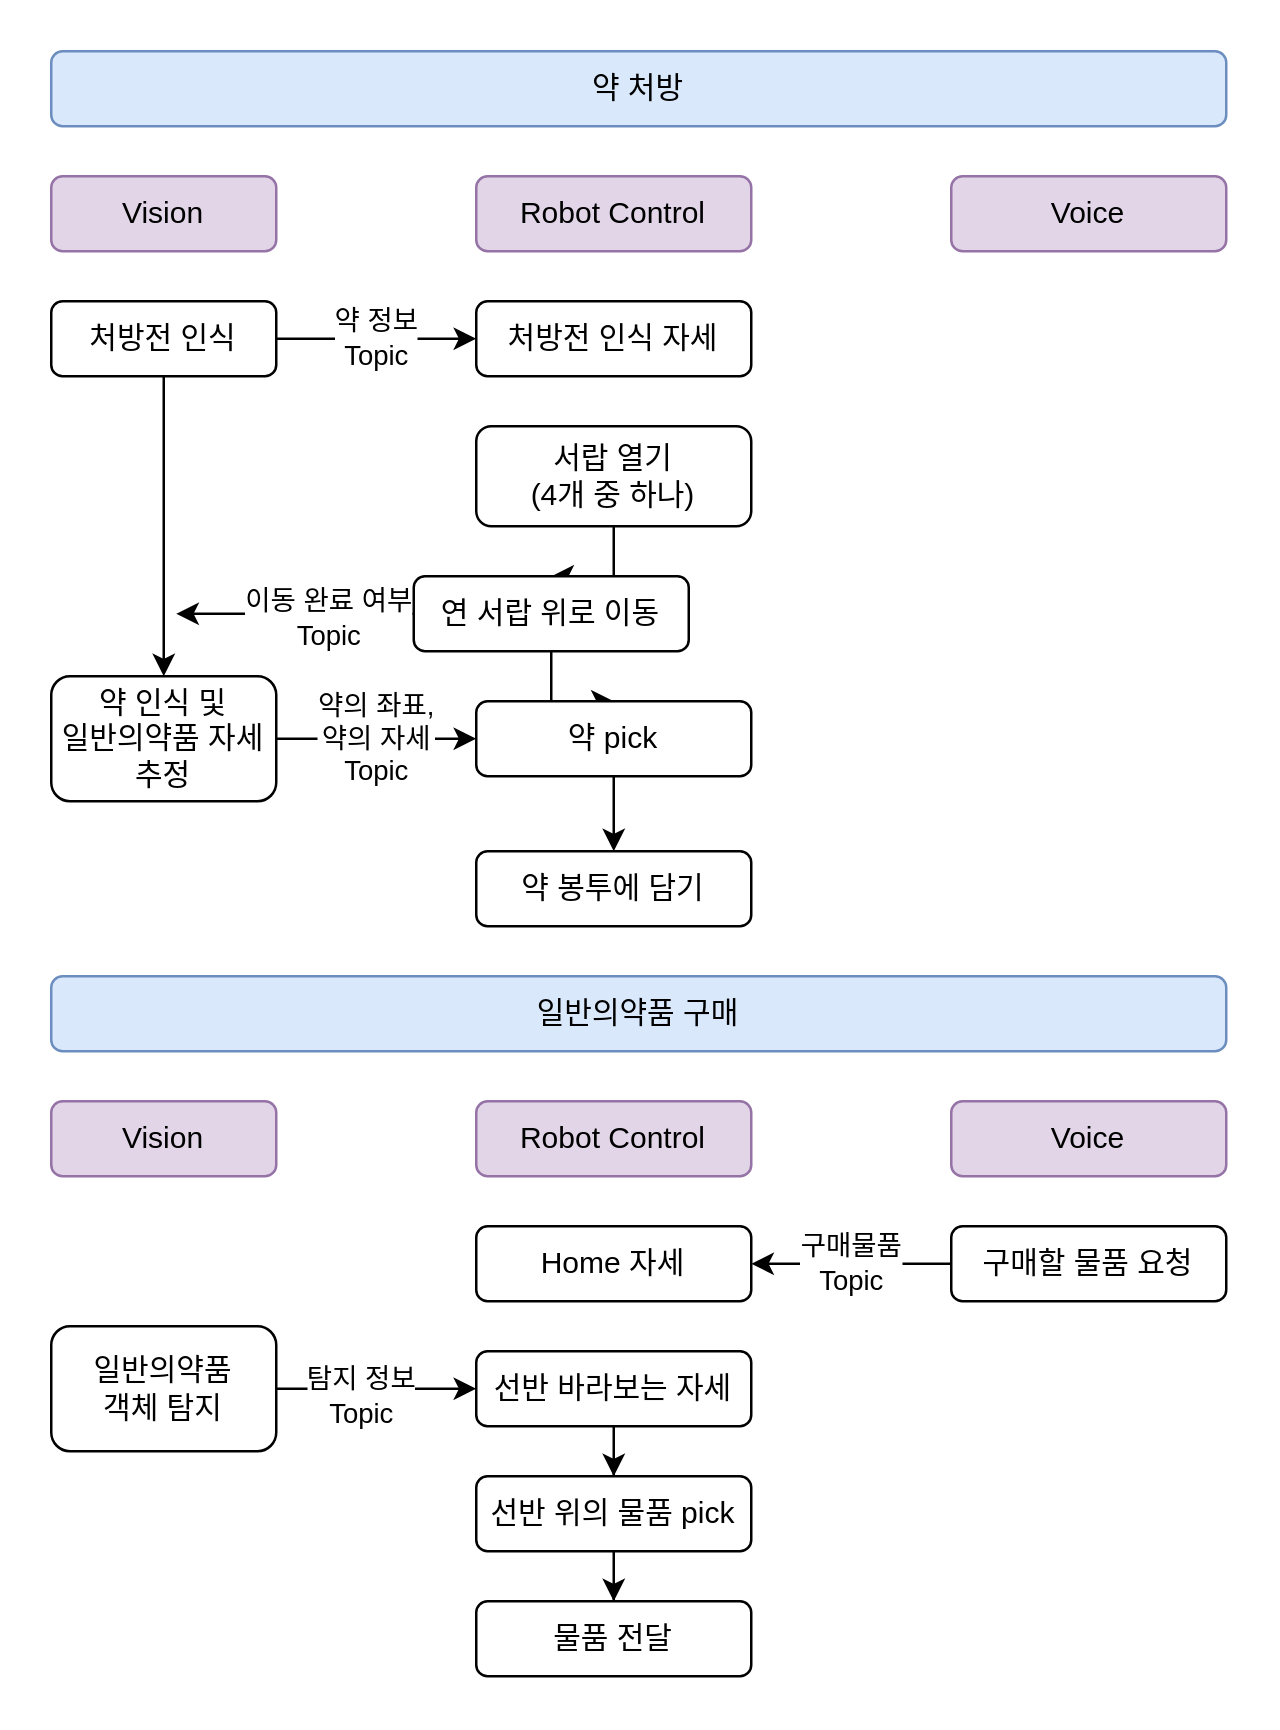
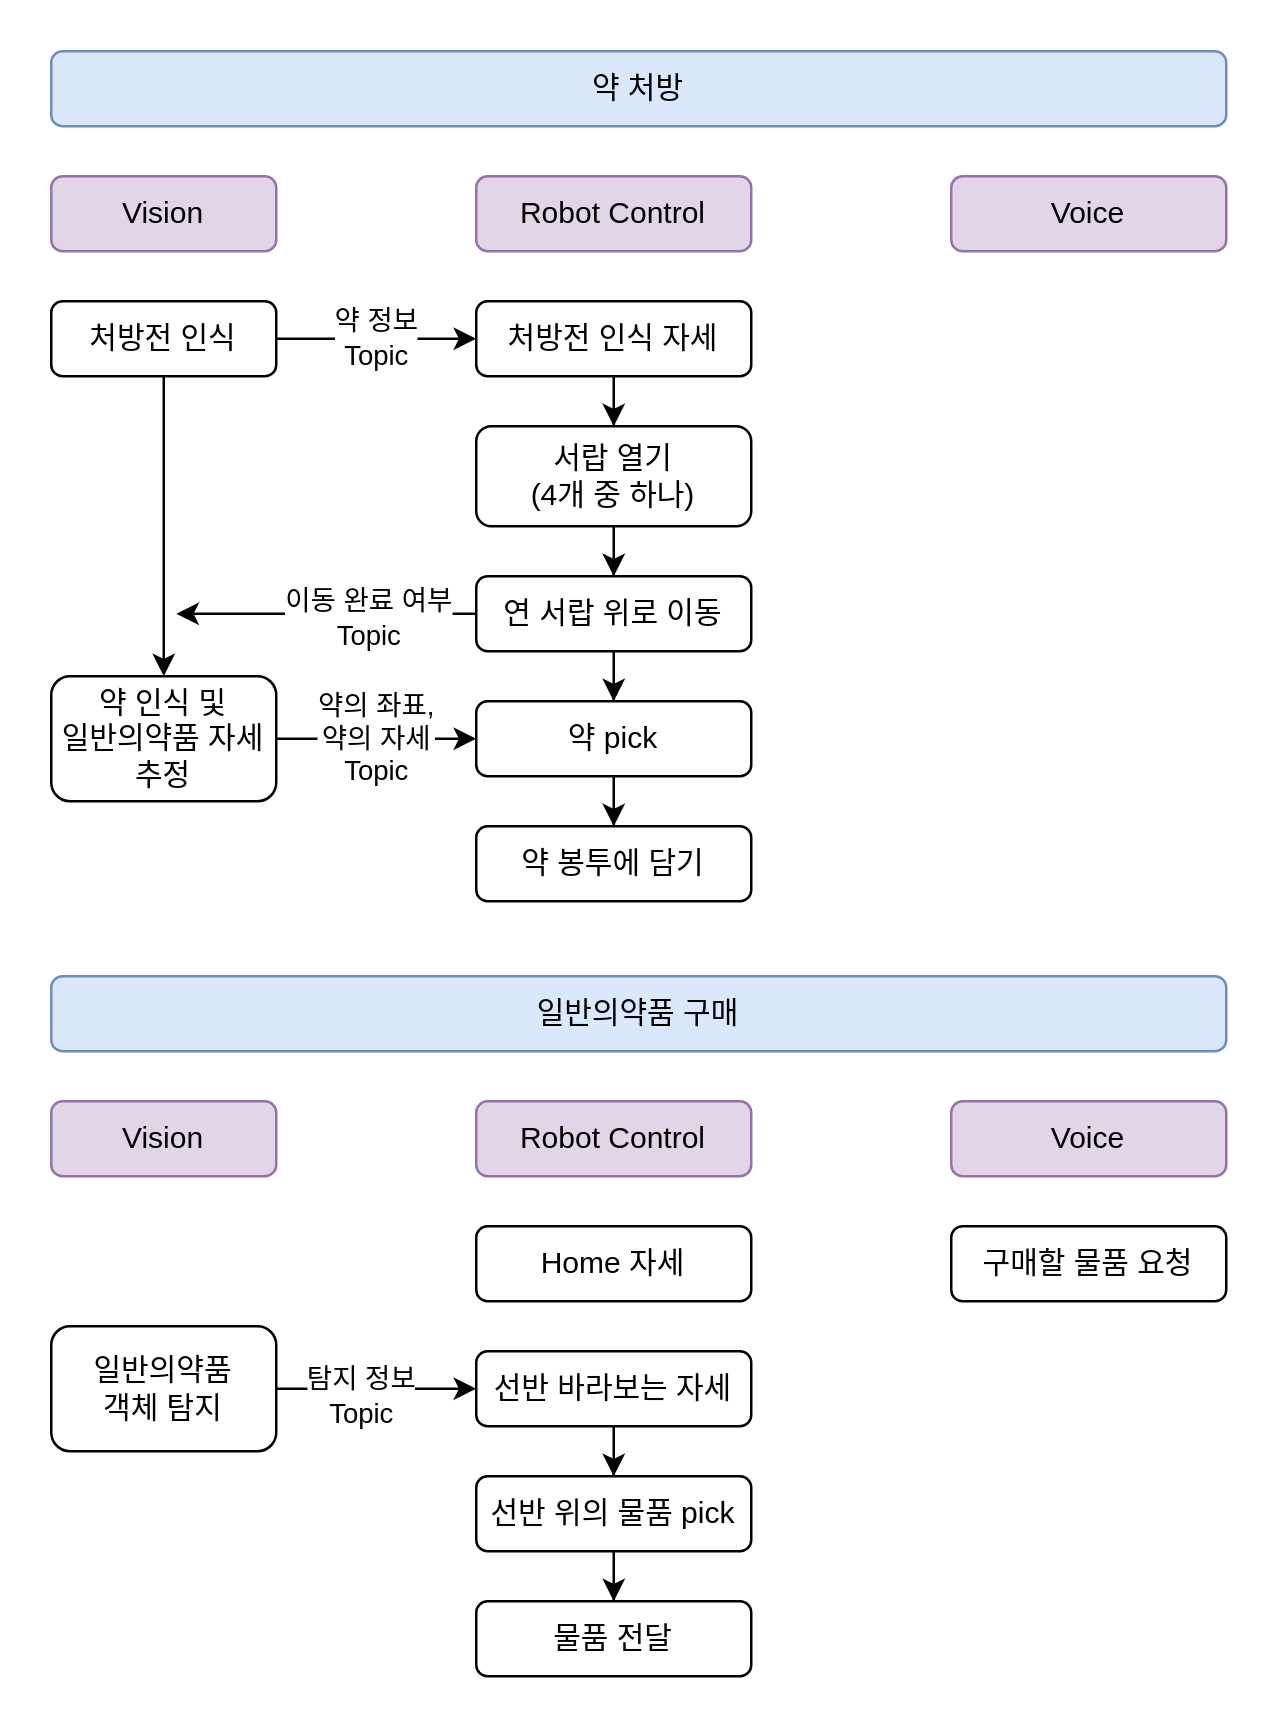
none -> (614, 409)
(551, 614) -> (614, 614)
(614, 889) -> (614, 864)
(926, 1264) -> none
